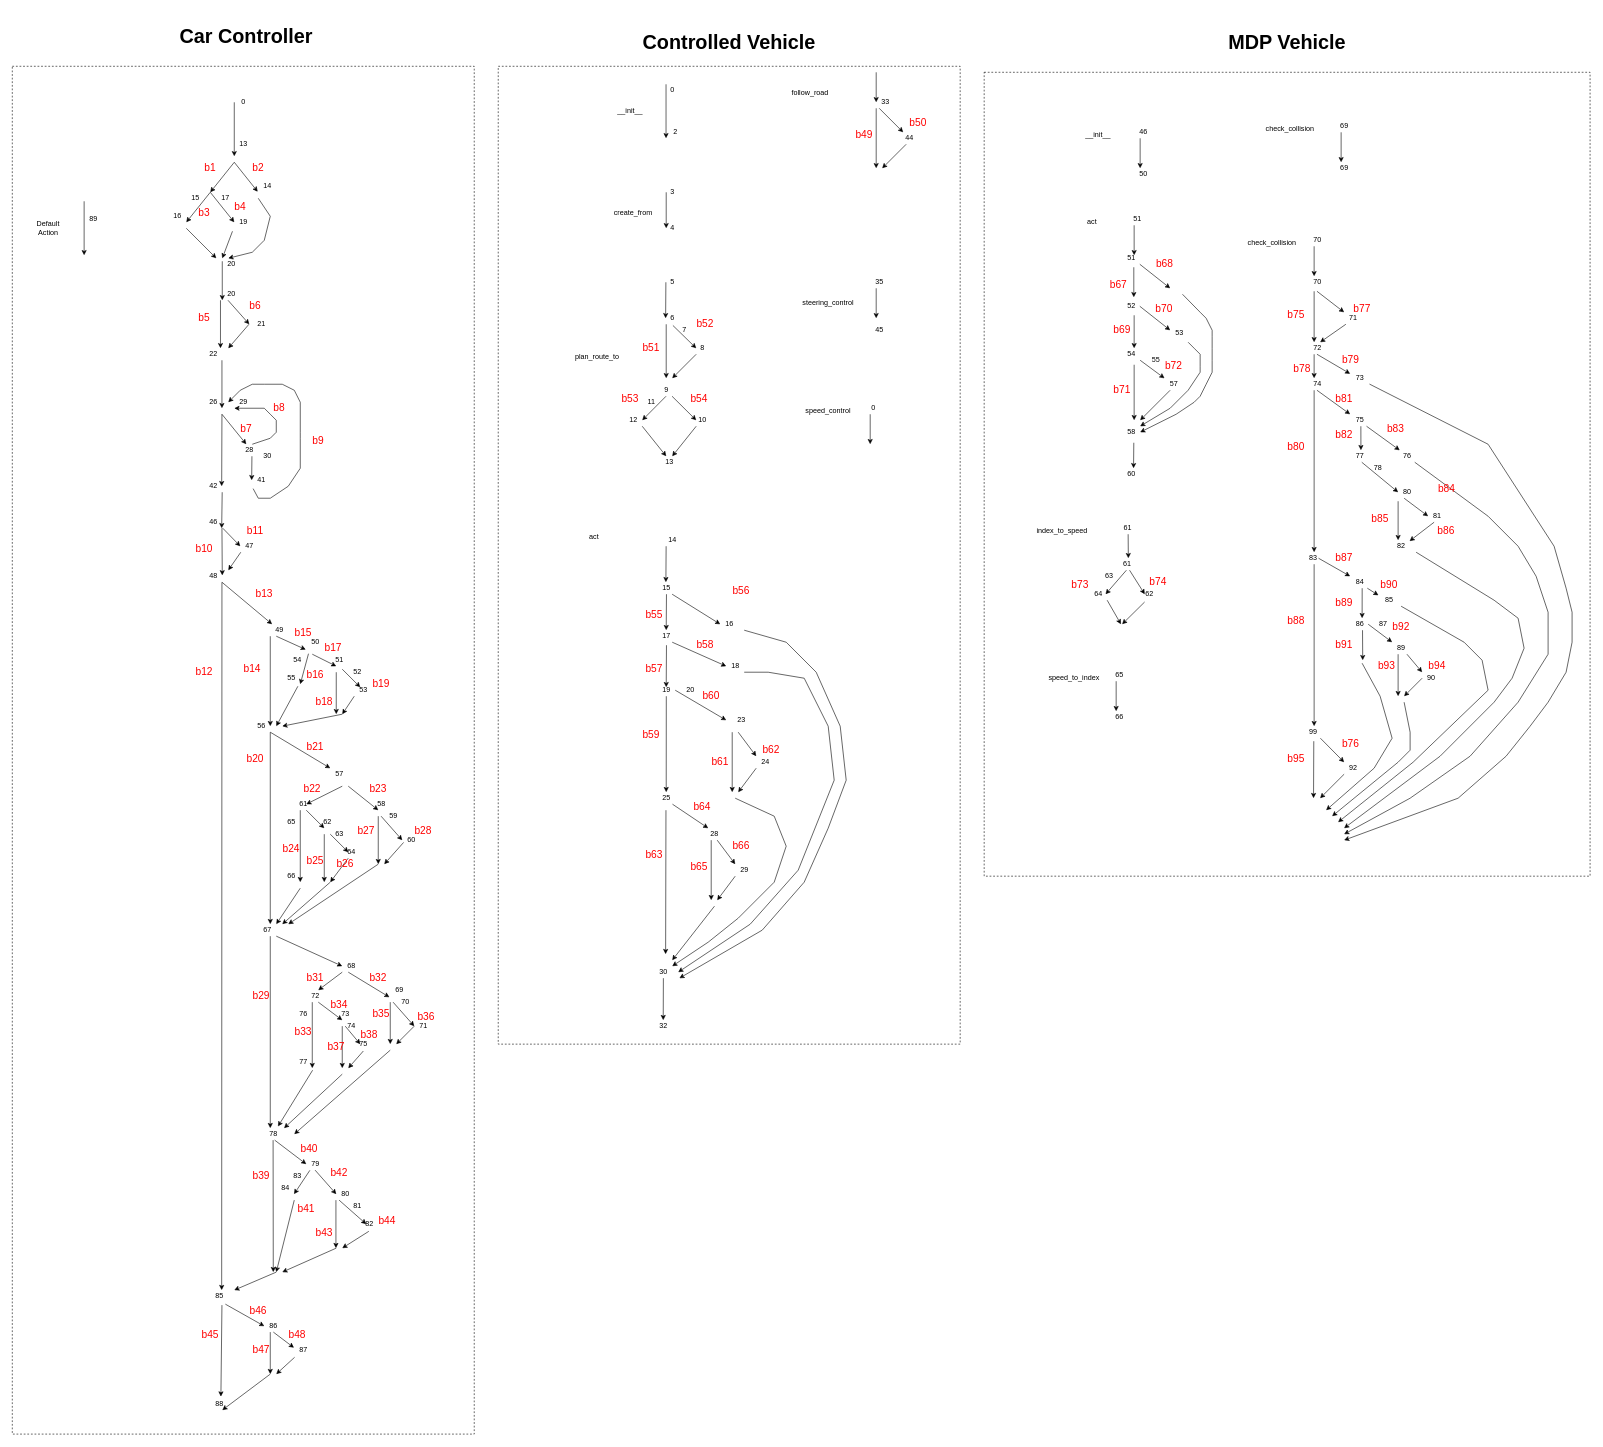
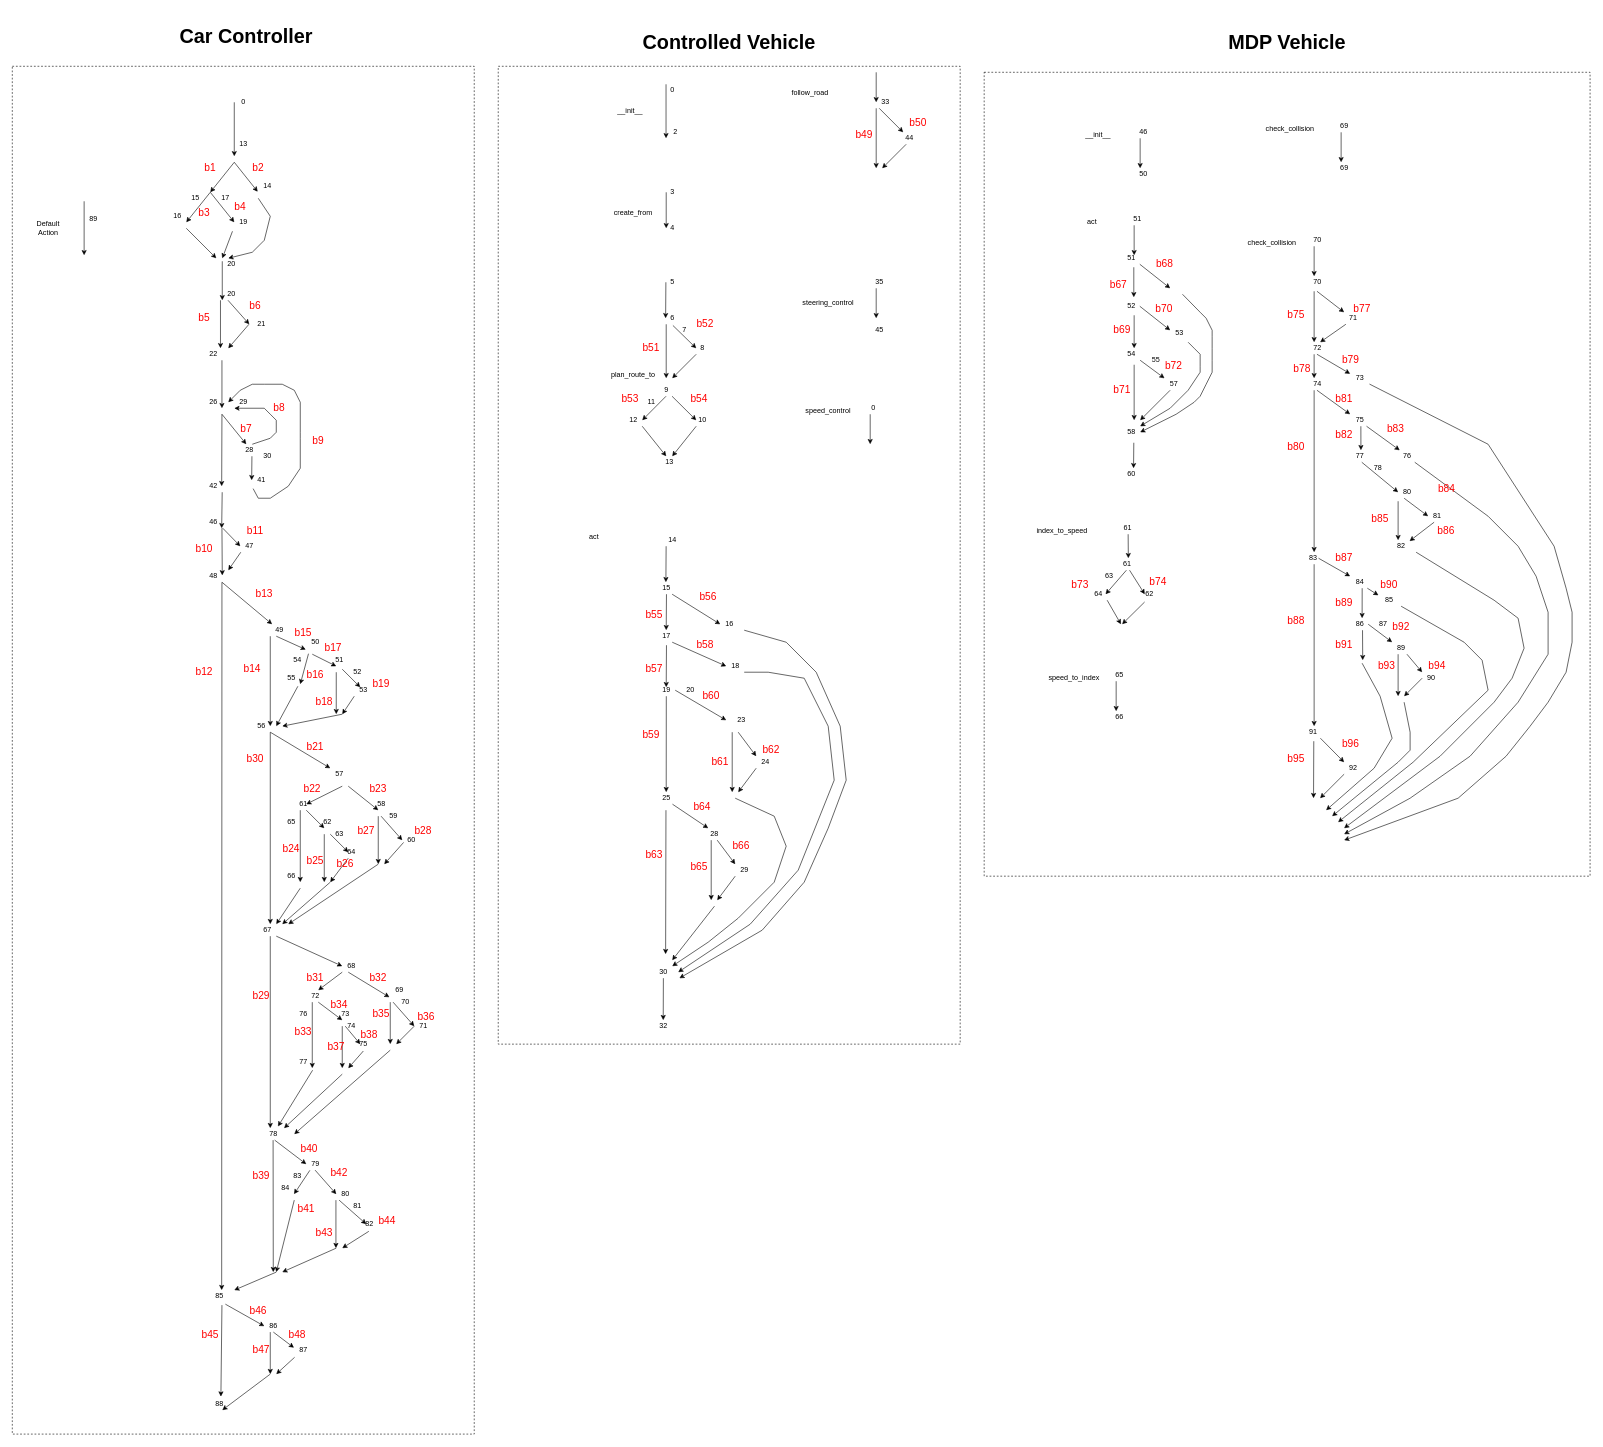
(597, 357) -> (633, 375)
(741, 591) -> (708, 597)
(1313, 732) -> (1313, 732)
(1351, 744) -> (1351, 744)
(255, 759) -> (255, 759)
